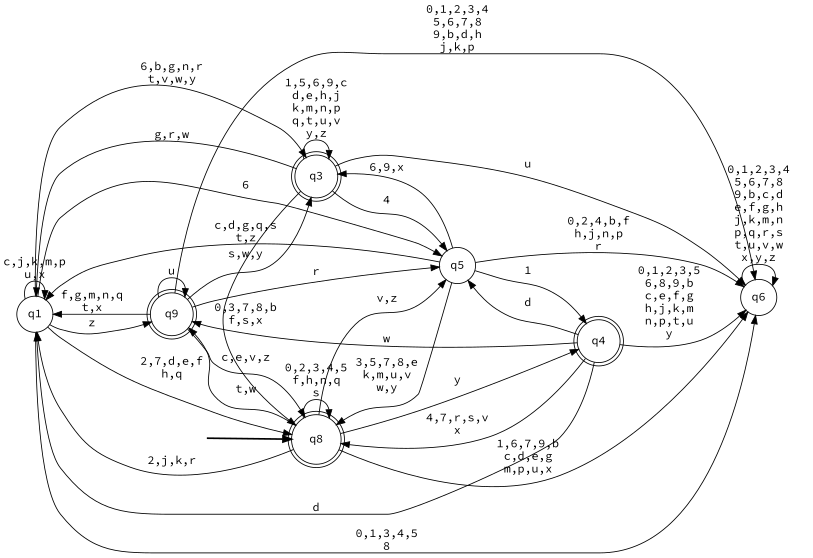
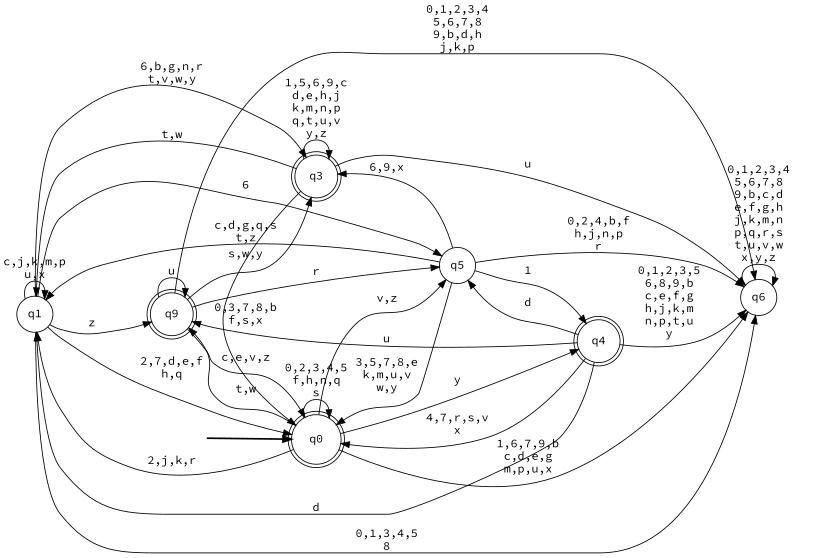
(172, 135) -> (172, 135)
(389, 214) -> none
(106, 314) -> none
(387, 339) -> (387, 339)
(316, 439) -> (316, 439)
